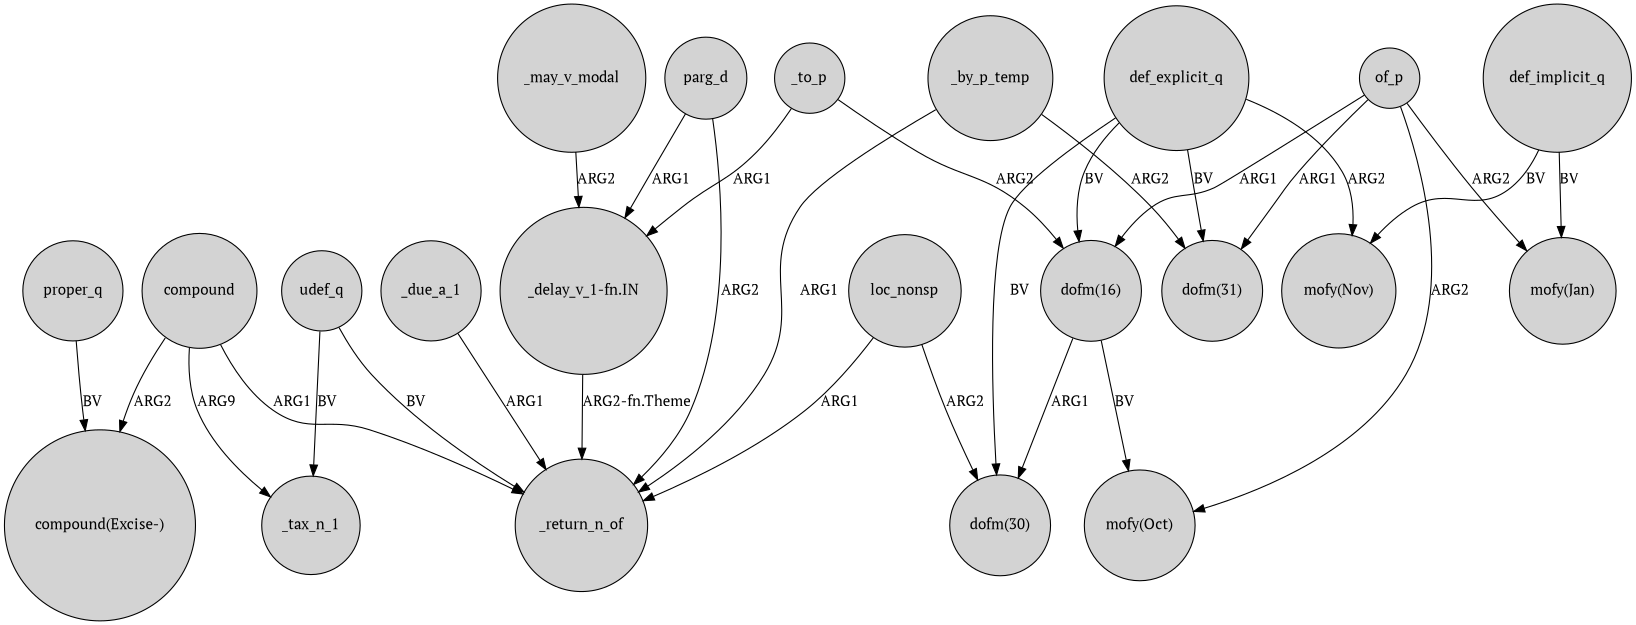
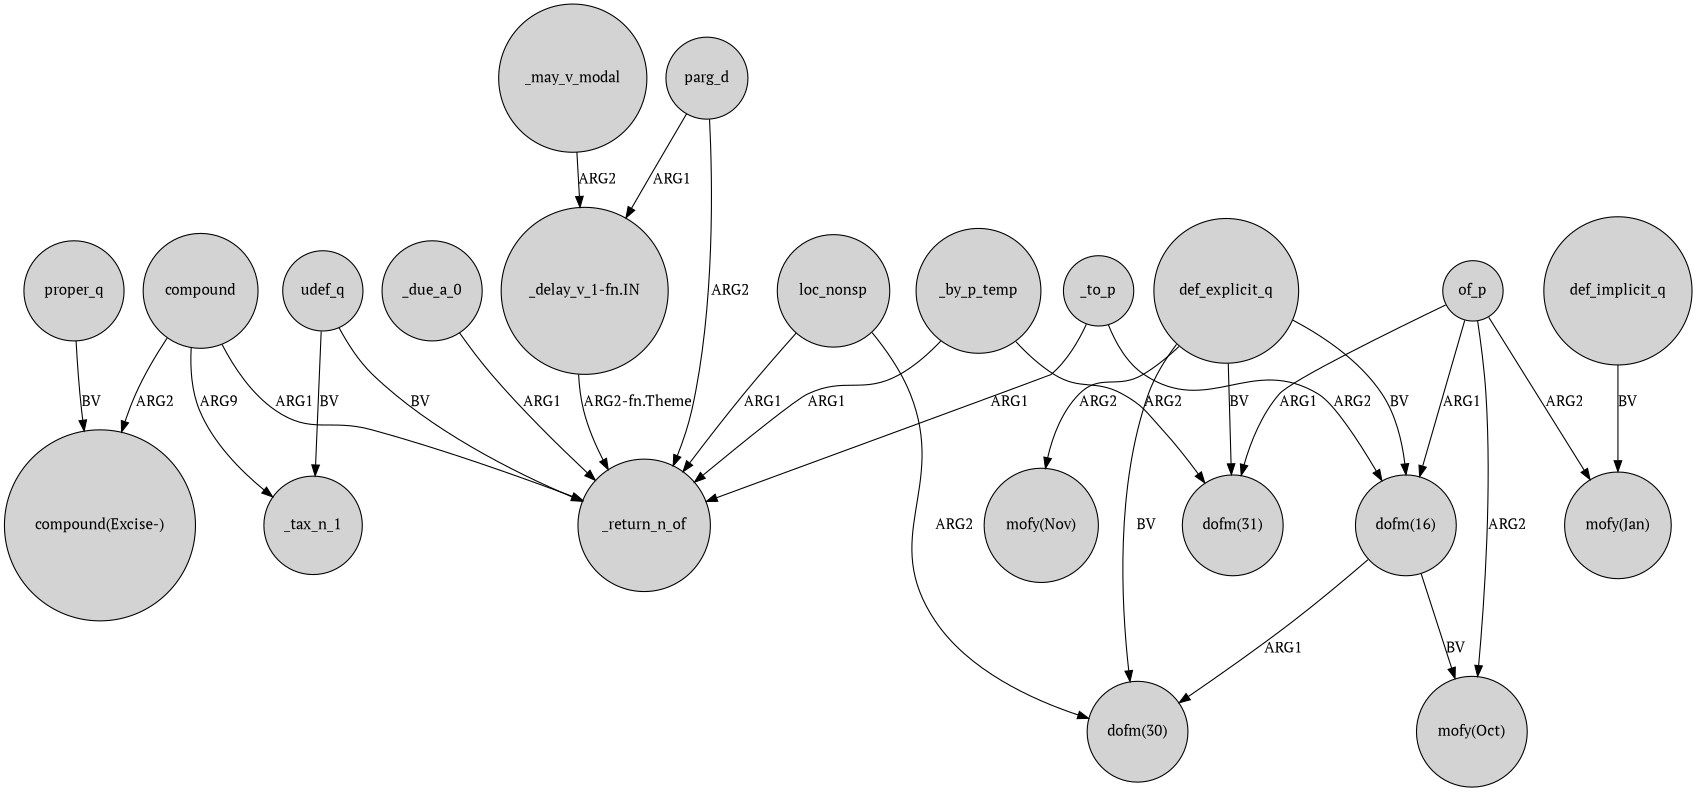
(729, 175) -> (903, 429)
(1464, 200) -> none
(431, 291) -> (432, 291)
